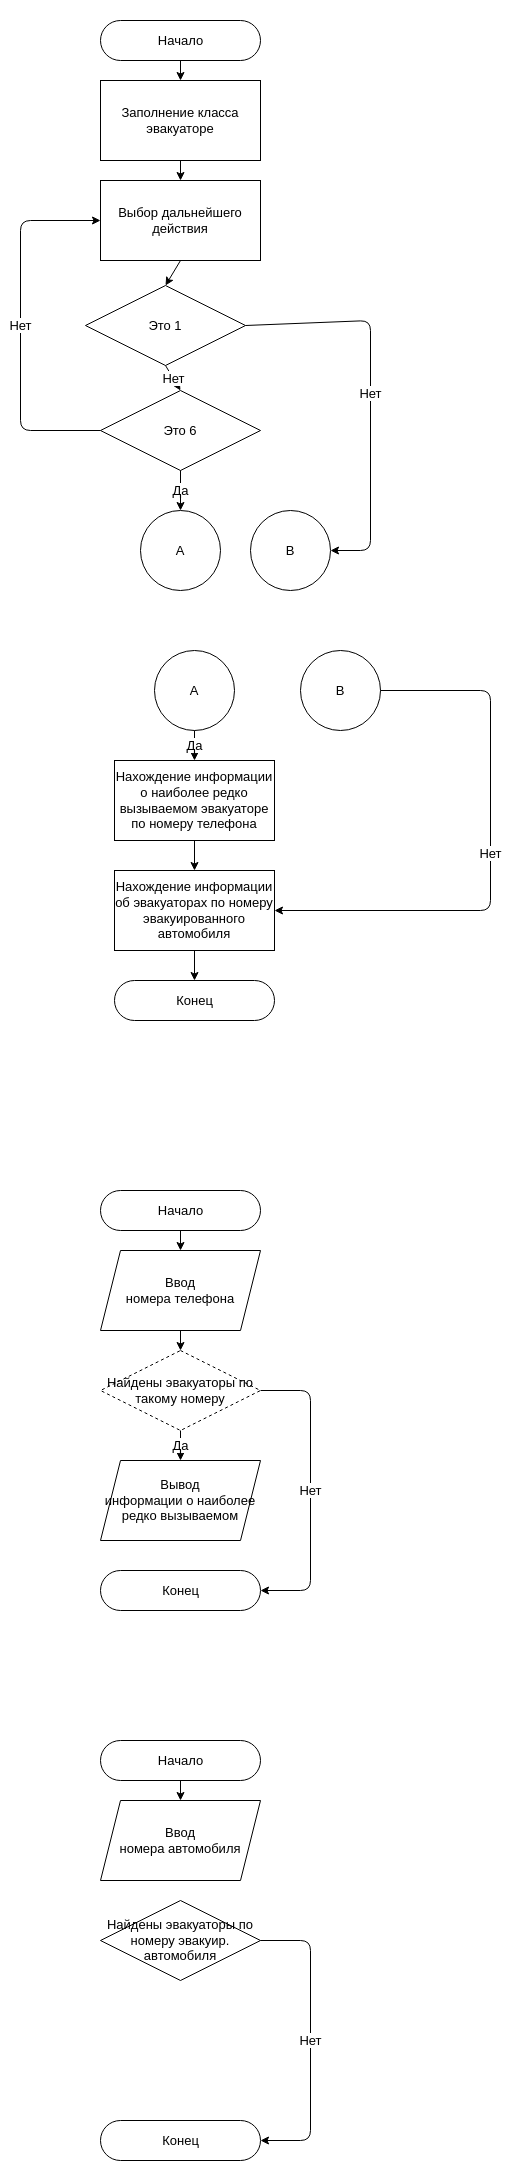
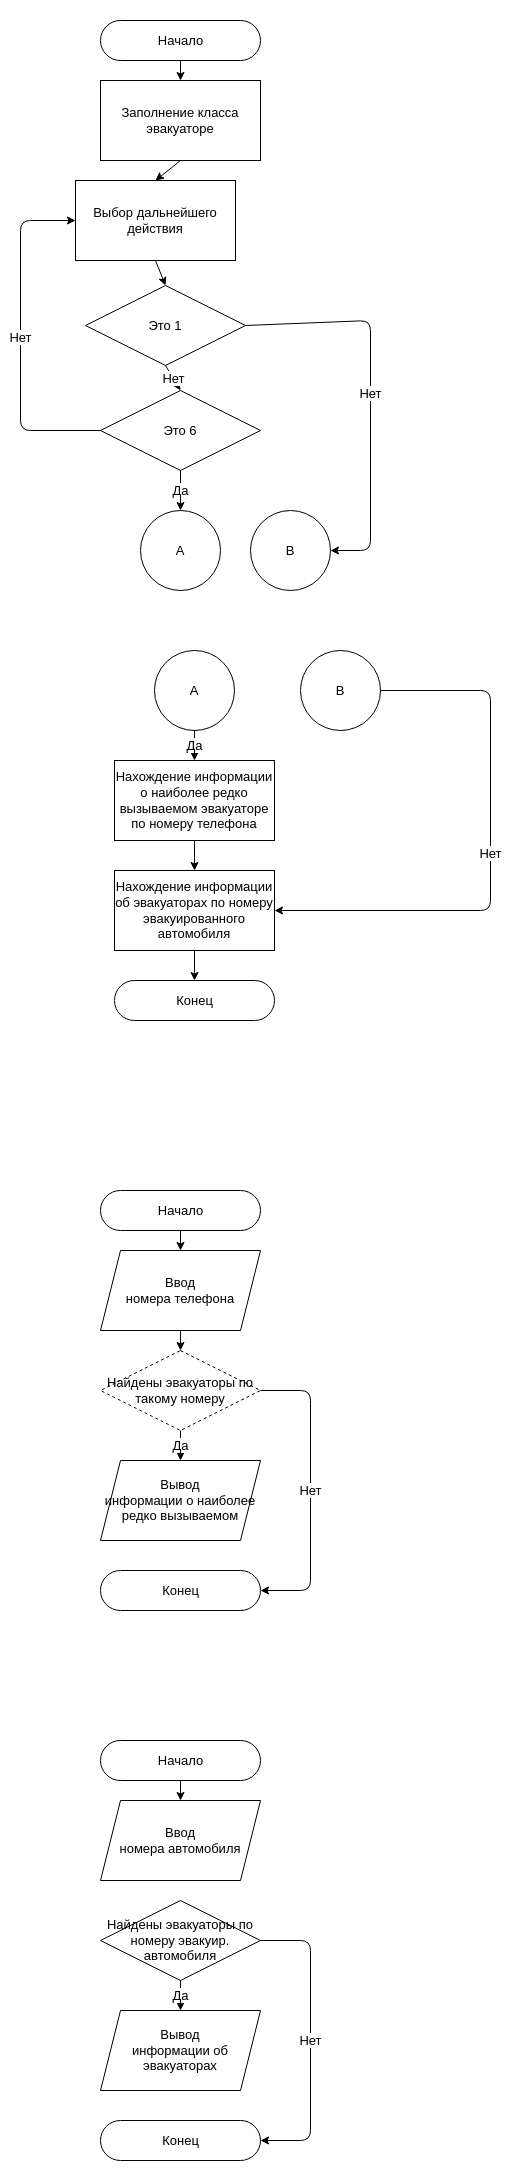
(181, 221) -> (156, 221)
none -> (181, 1992)
none -> (181, 2051)
